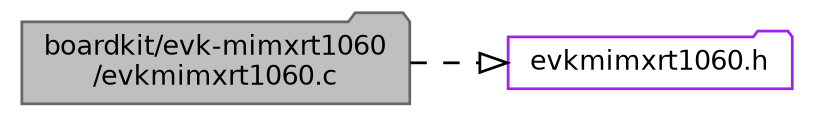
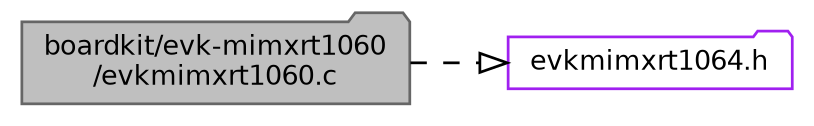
(650, 63) -> (650, 63)
